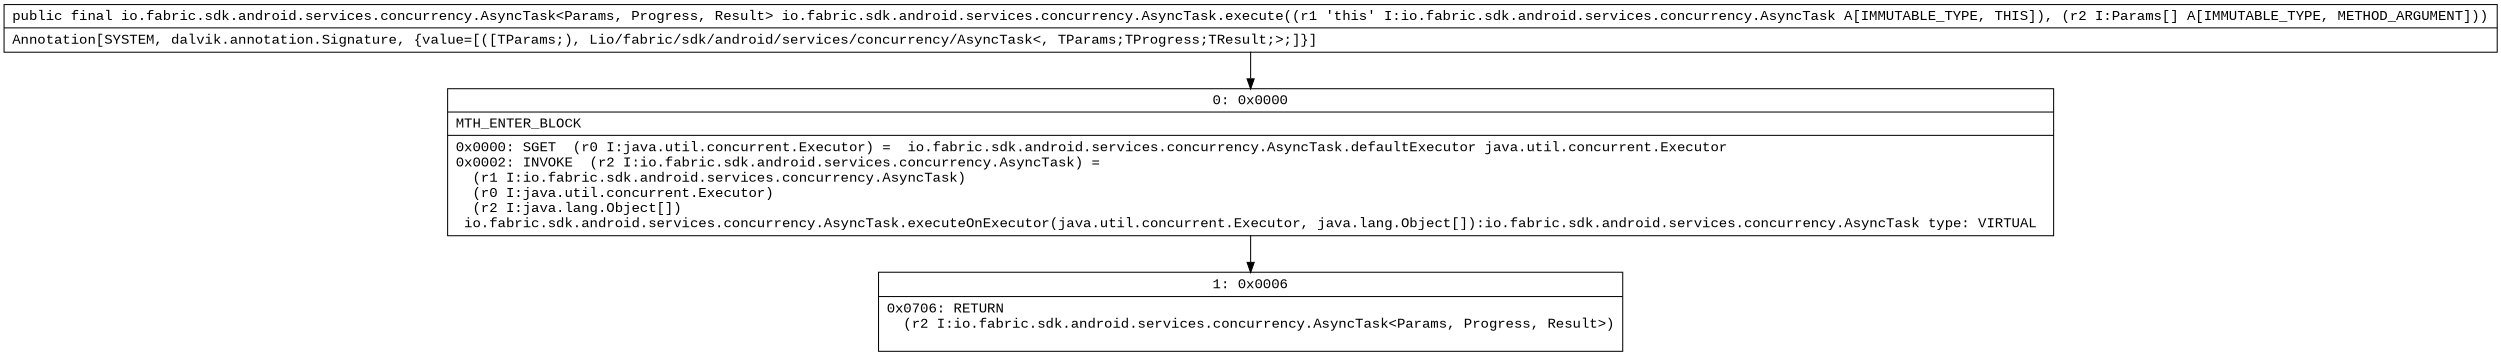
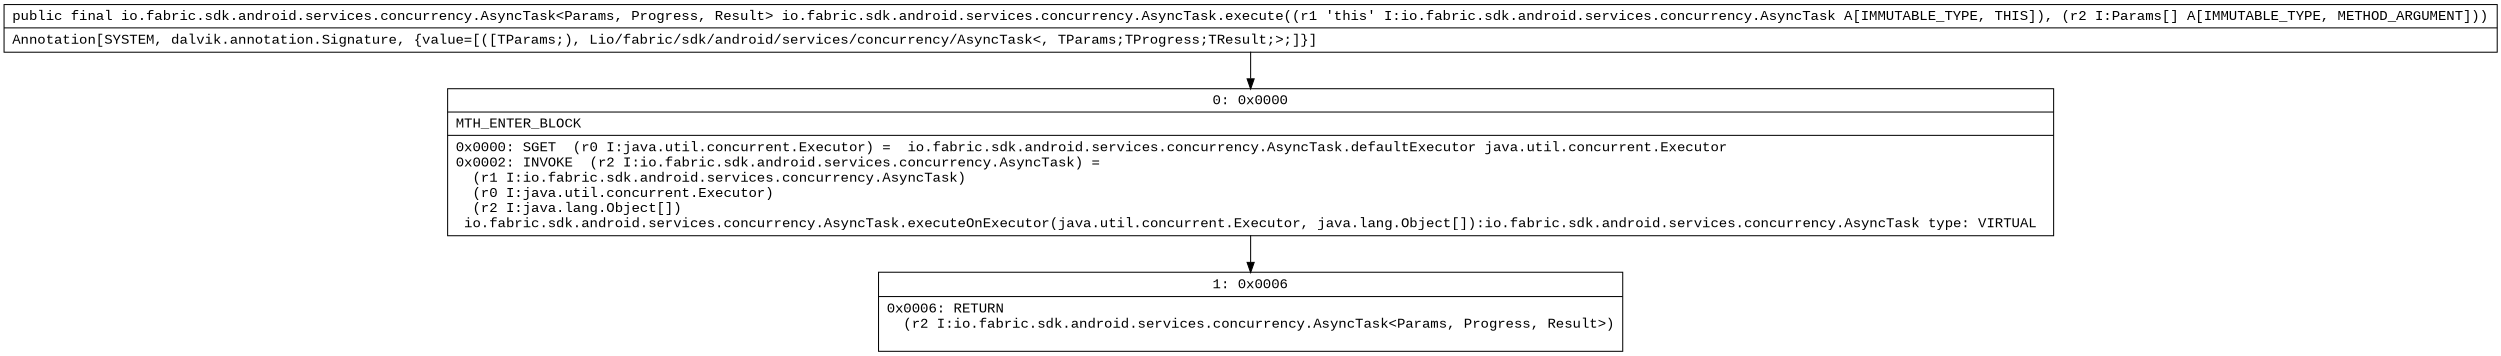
(954, 308) -> (954, 308)
